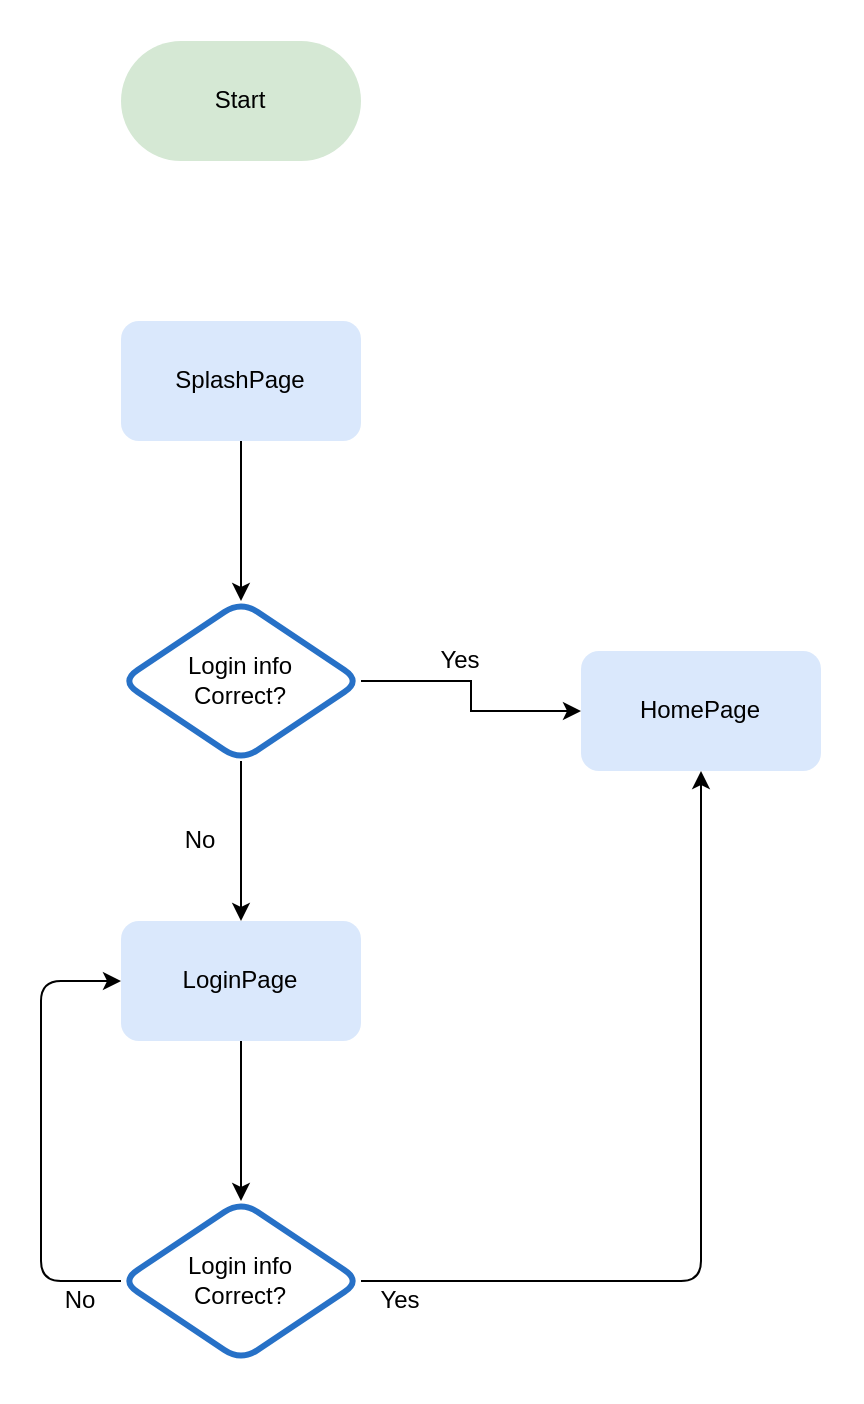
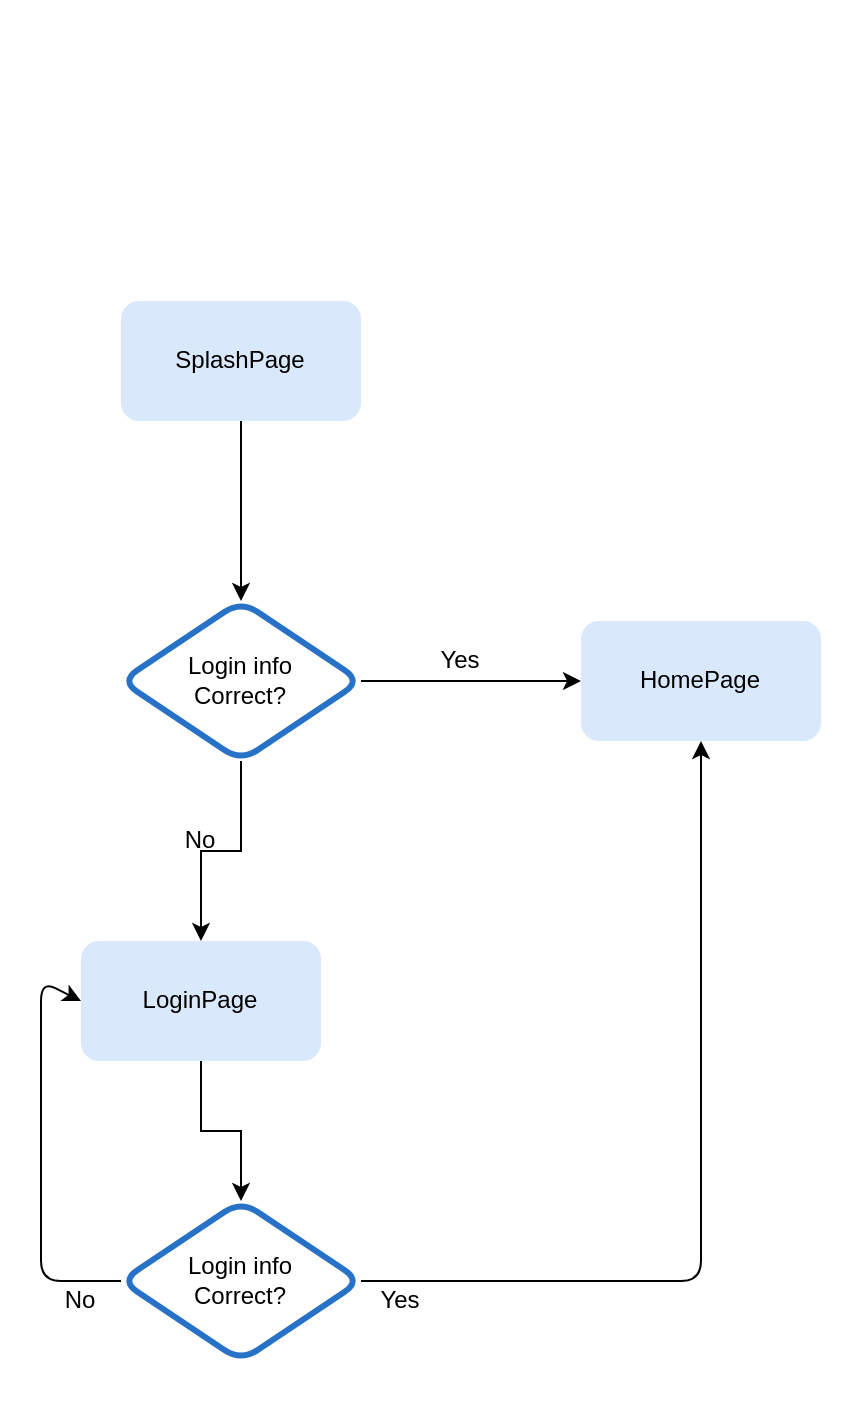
(241, 101) -> none
(241, 381) -> (241, 361)
(701, 711) -> (701, 681)
(241, 981) -> (201, 1001)
